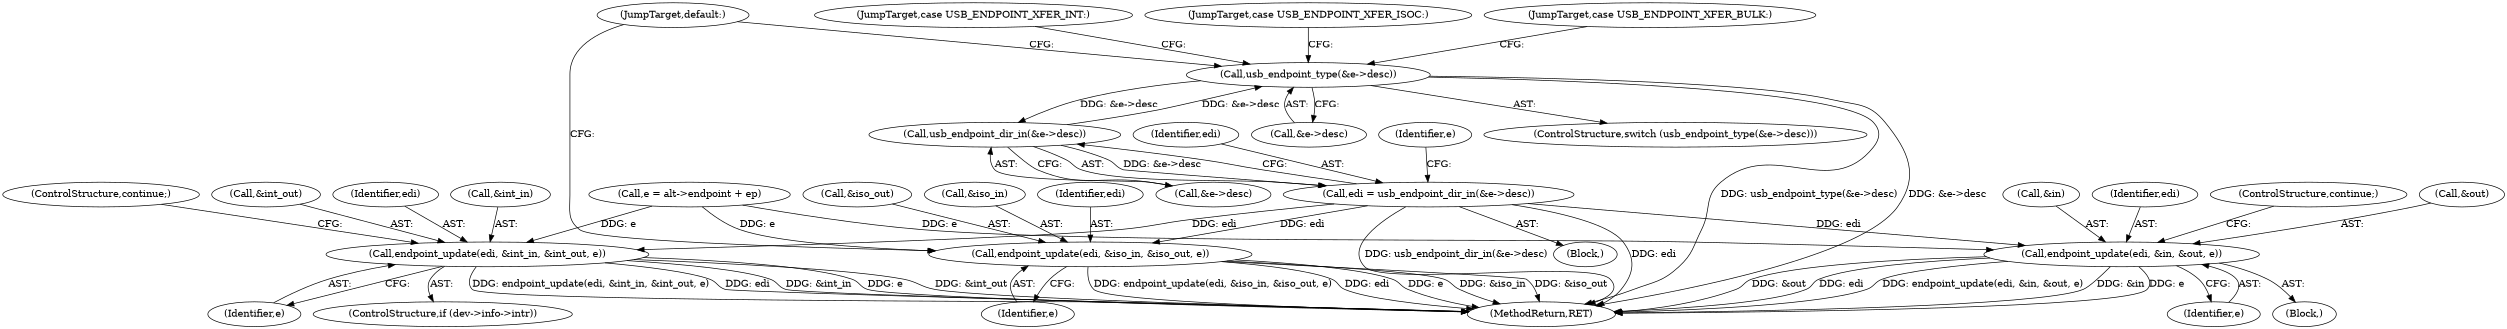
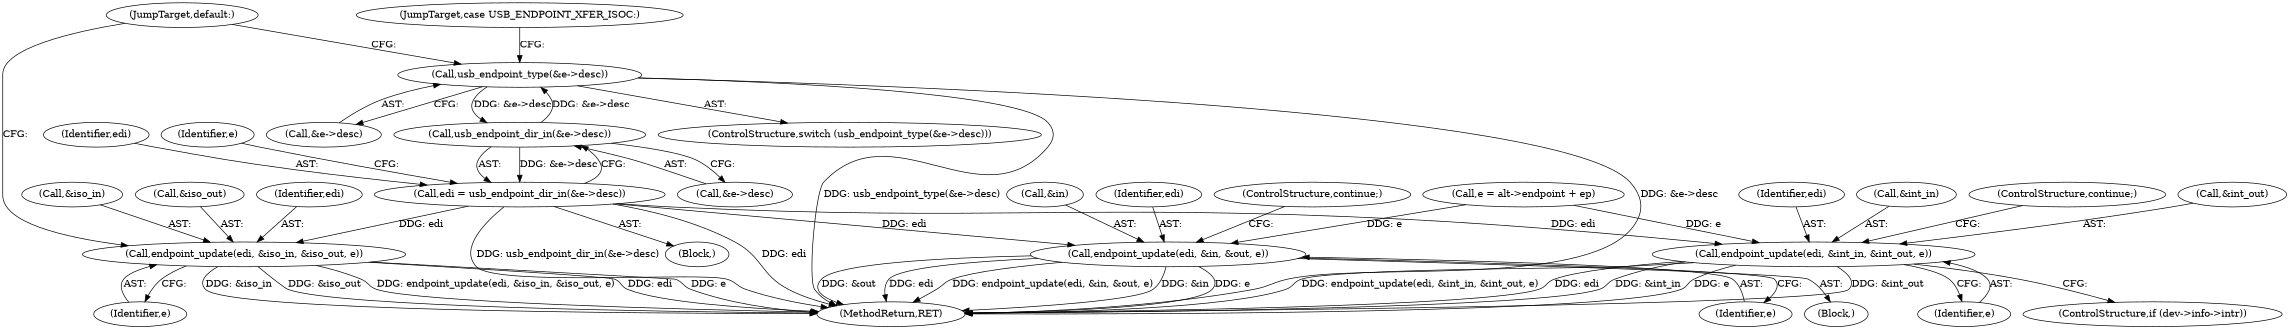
(974, 15) -> none
(1650, 15) -> none
(2462, 195) -> none
(794, 241) -> none
(443, 284) -> (2077, 284)
